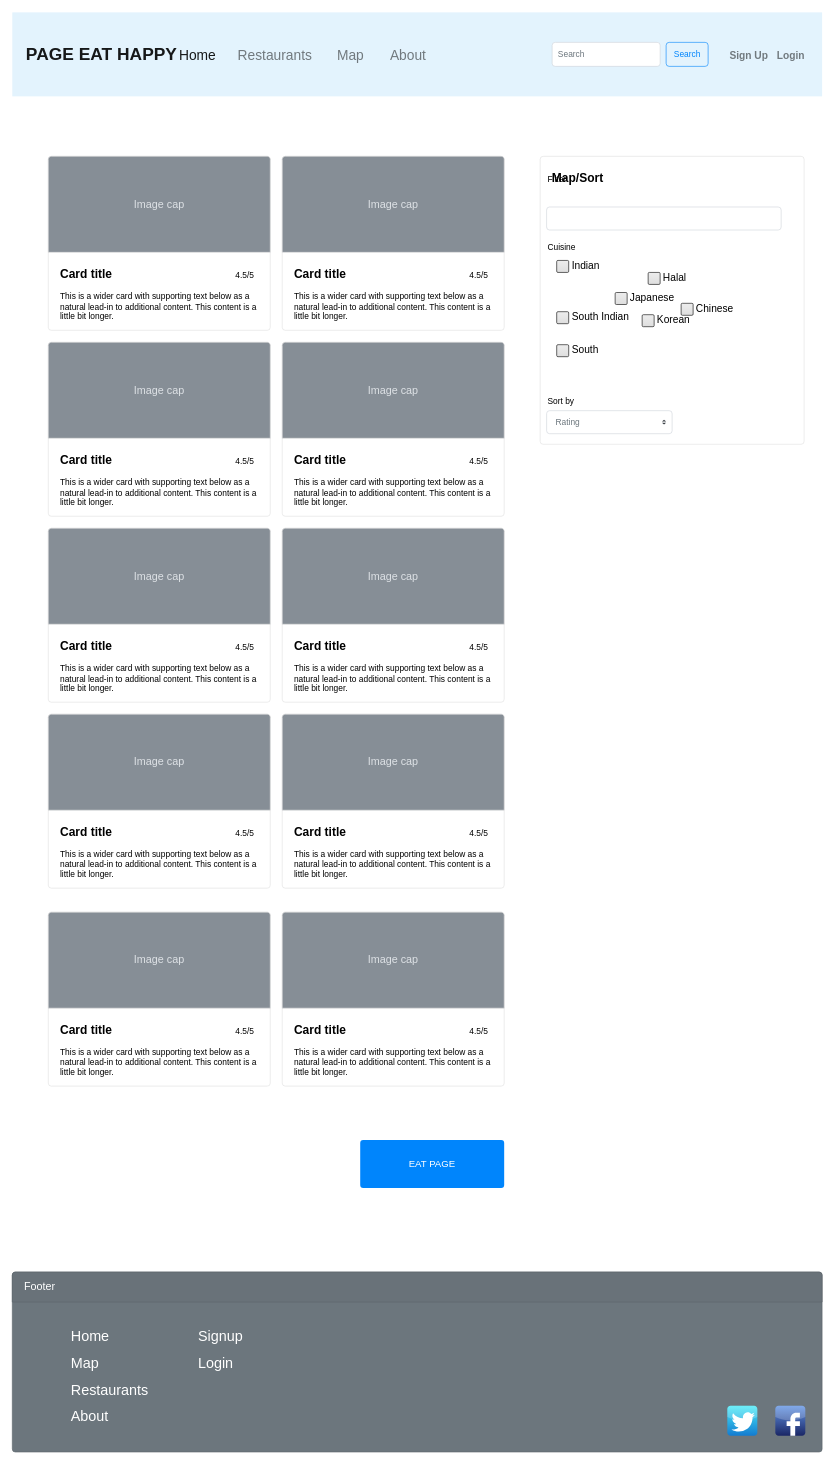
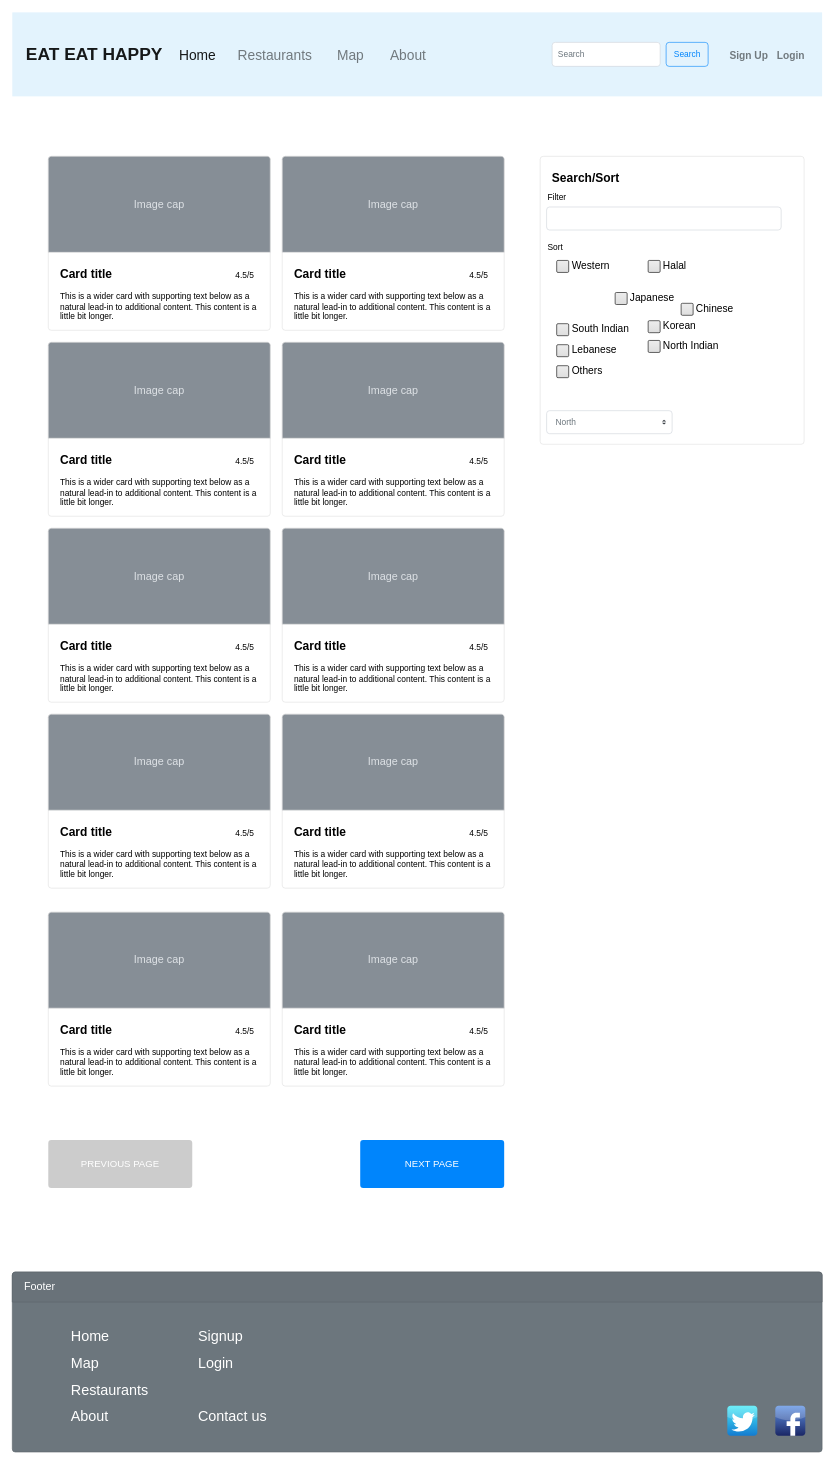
(56, 54) -> (54, 54)
(571, 176) -> (578, 176)
(563, 179) -> (563, 197)
(562, 247) -> (557, 247)
(588, 267) -> (592, 267)
(654, 278) -> (654, 266)
(563, 318) -> (563, 330)
(648, 321) -> (654, 327)
none -> (654, 346)
(586, 351) -> (595, 351)
none -> (563, 372)
(563, 401) -> none
(569, 422) -> (568, 422)
none -> (120, 1164)
(432, 1164) -> (432, 1164)
none -> (216, 1415)
